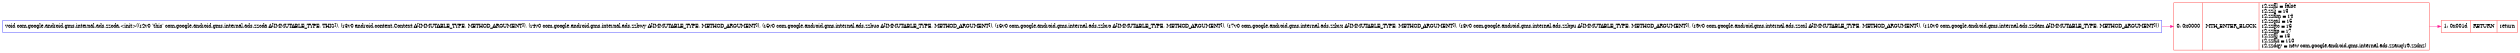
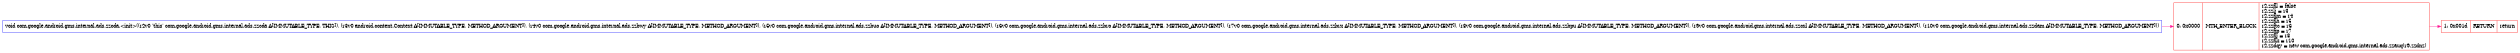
(2277, 21) -> (2277, 21)
